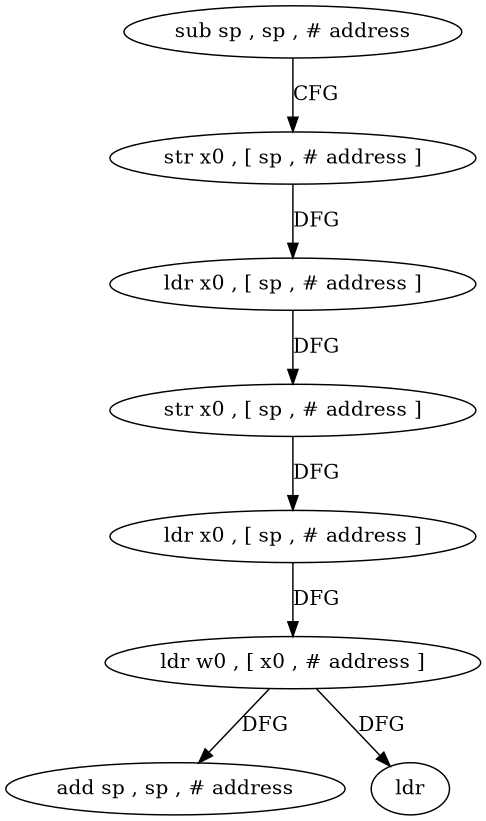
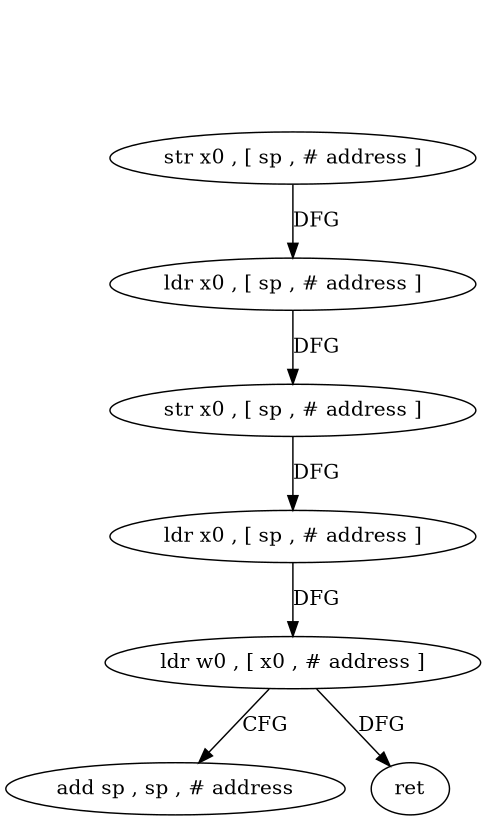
(293, 32) -> none
(265, 726) -> (265, 726)
(410, 789) -> (410, 789)
